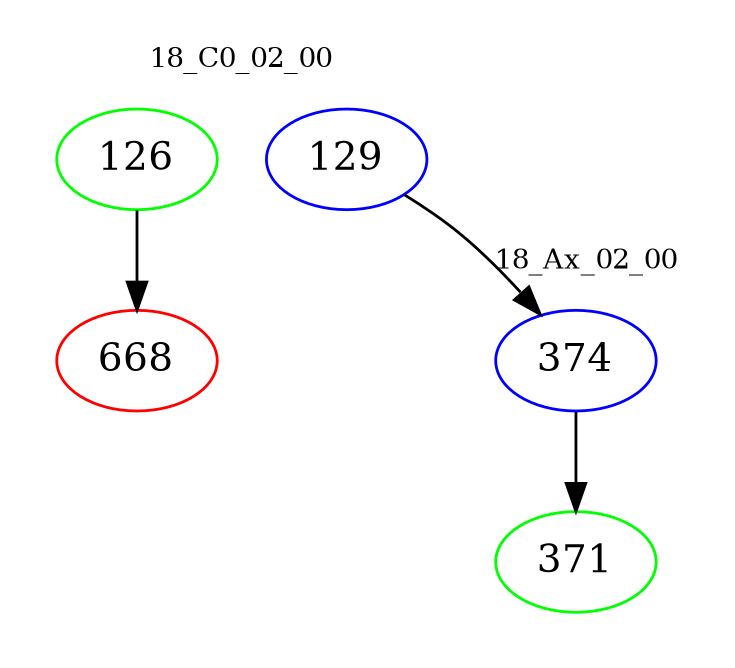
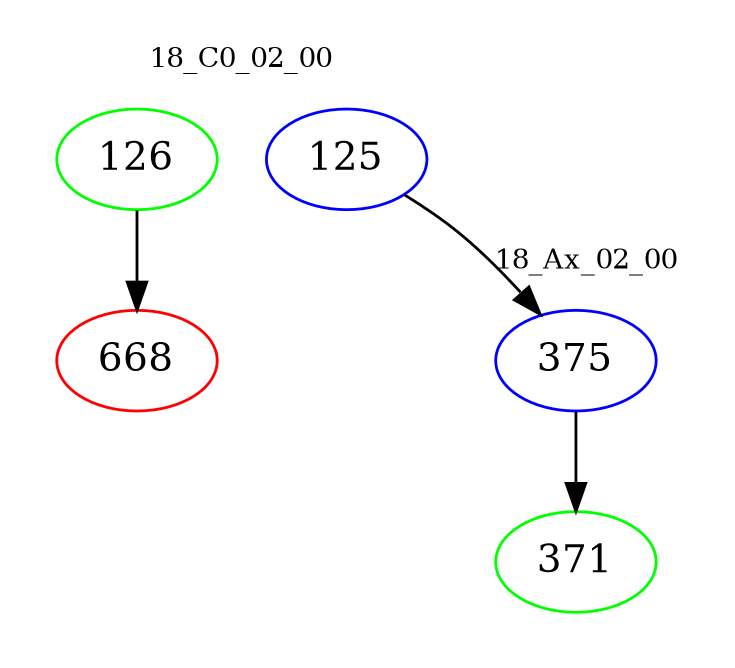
(347, 159) -> (347, 159)
(576, 361) -> (576, 361)
